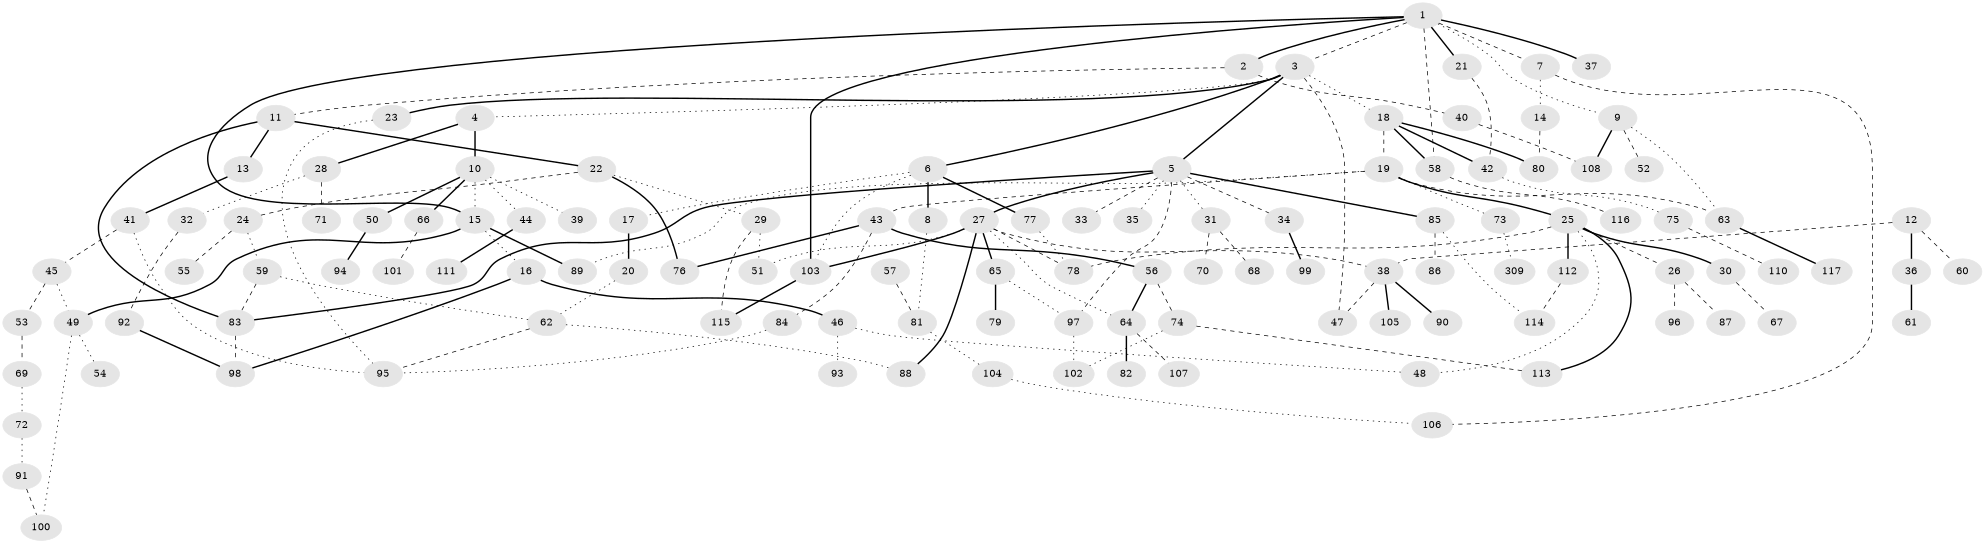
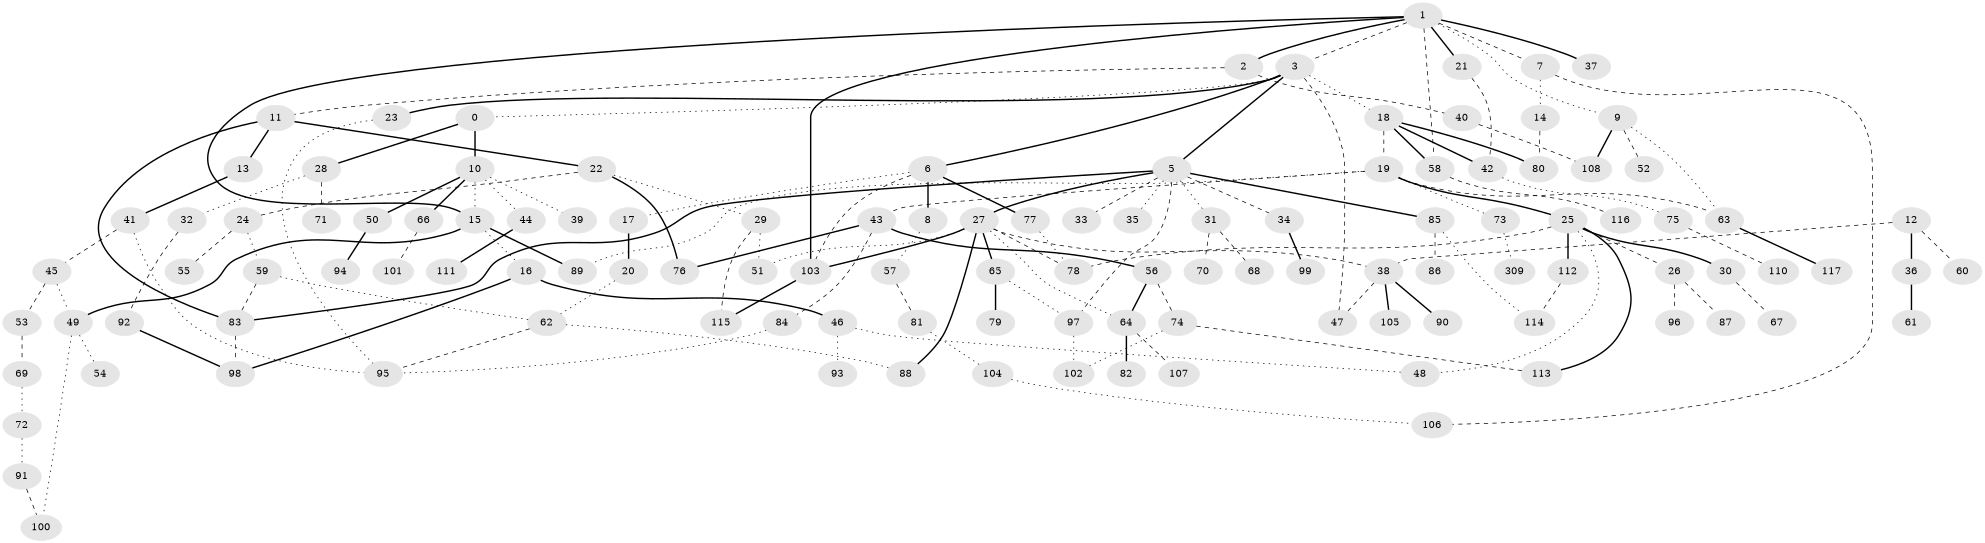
(475, 118) -> (475, 118)
(853, 206) -> (853, 206)
(923, 272) -> (904, 252)
